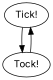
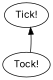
(22, 36) -> none
